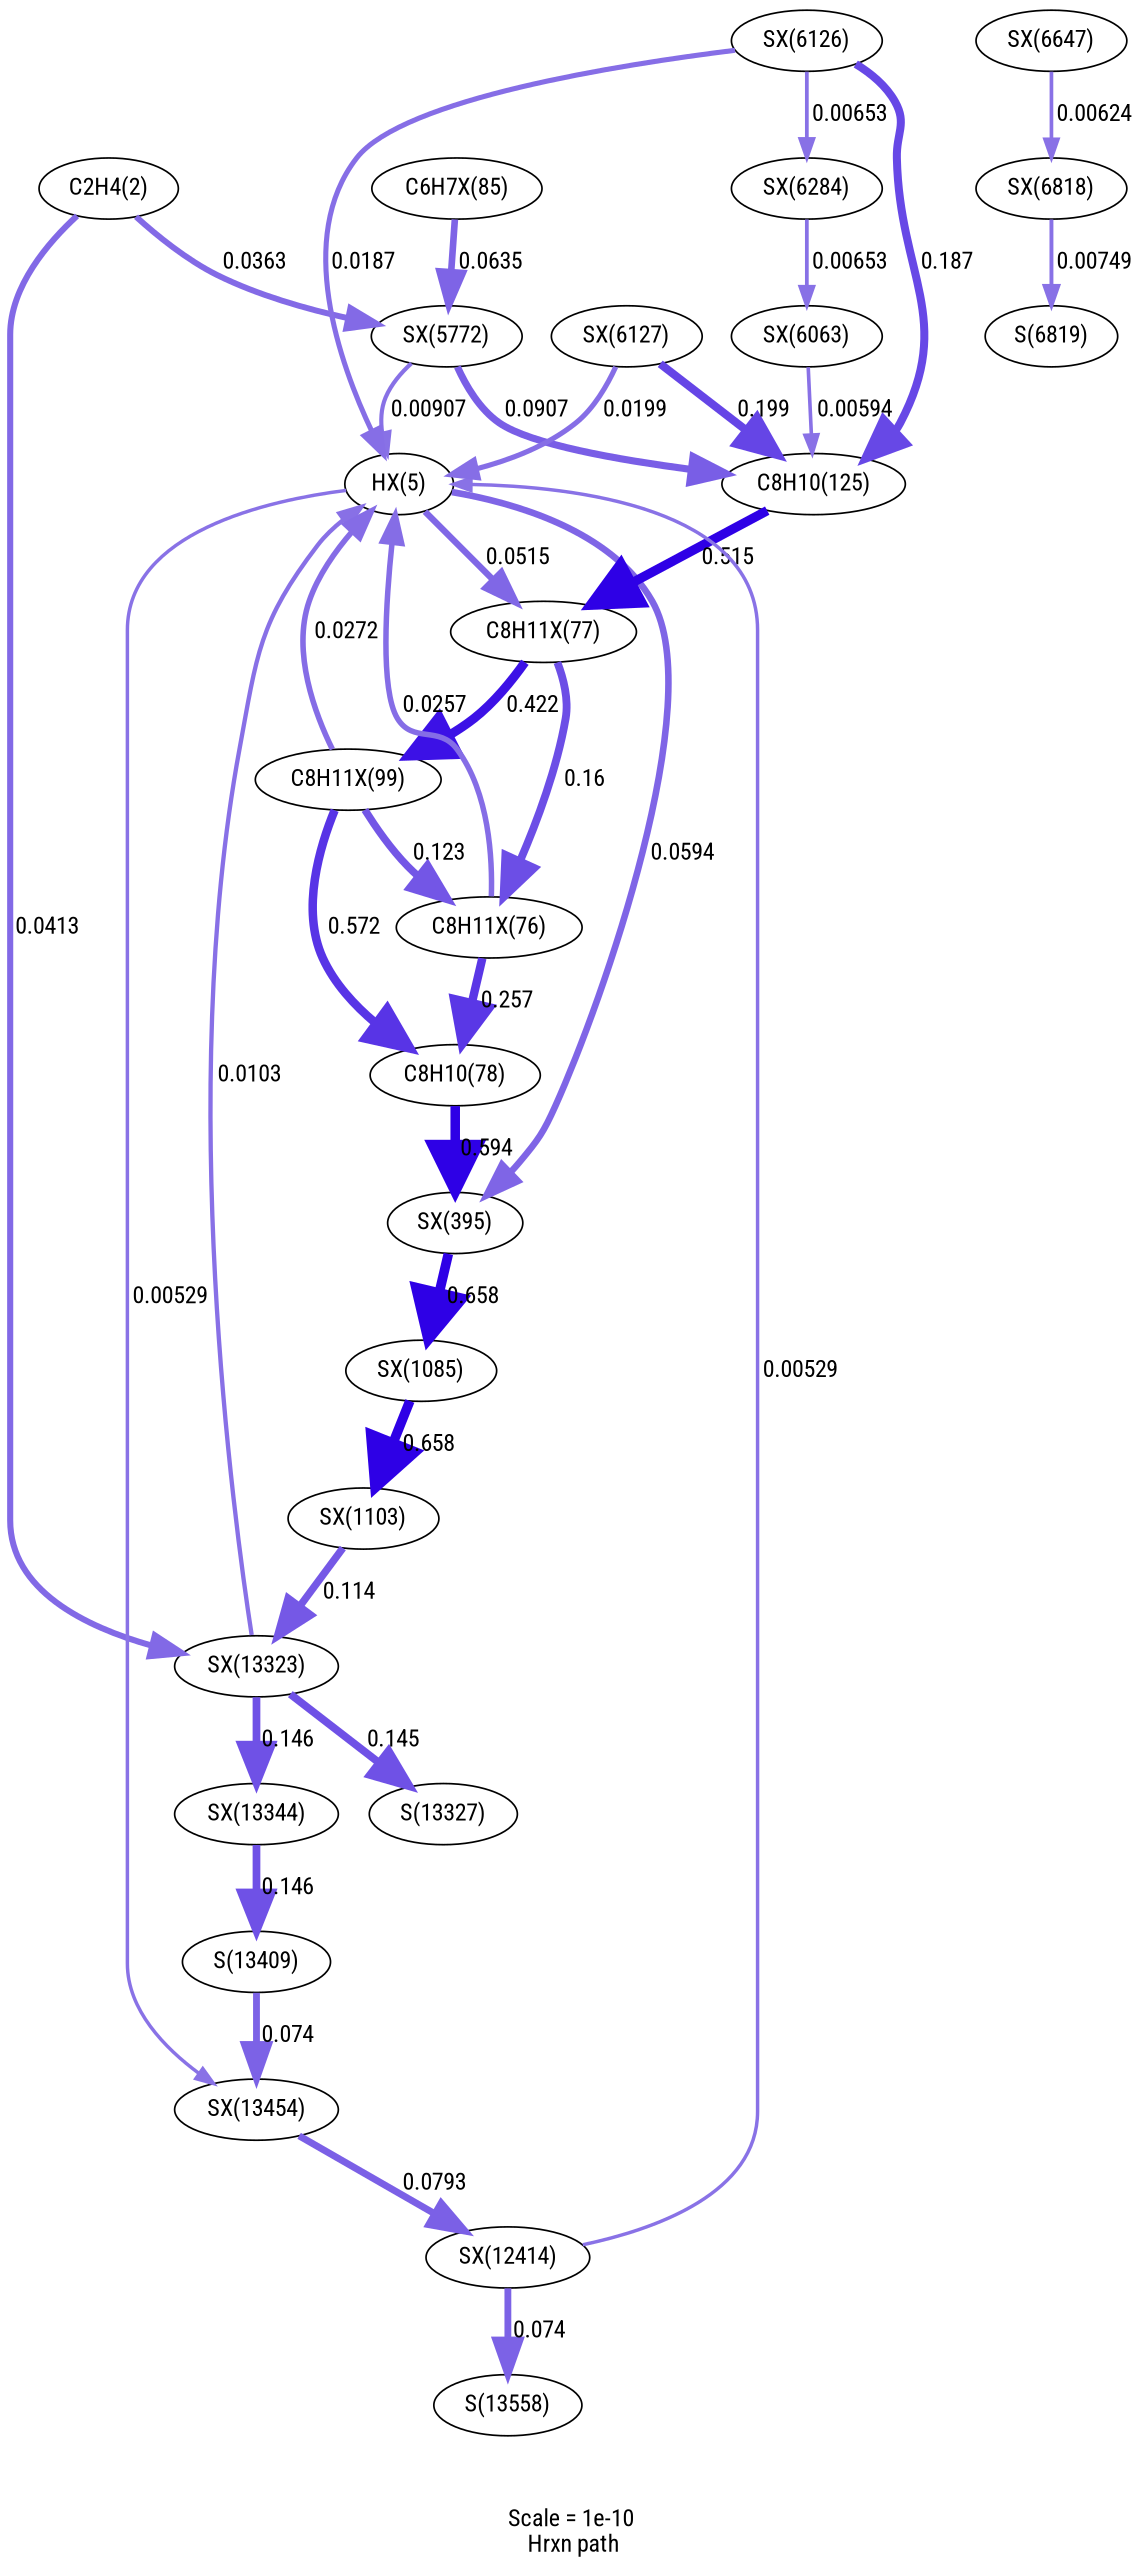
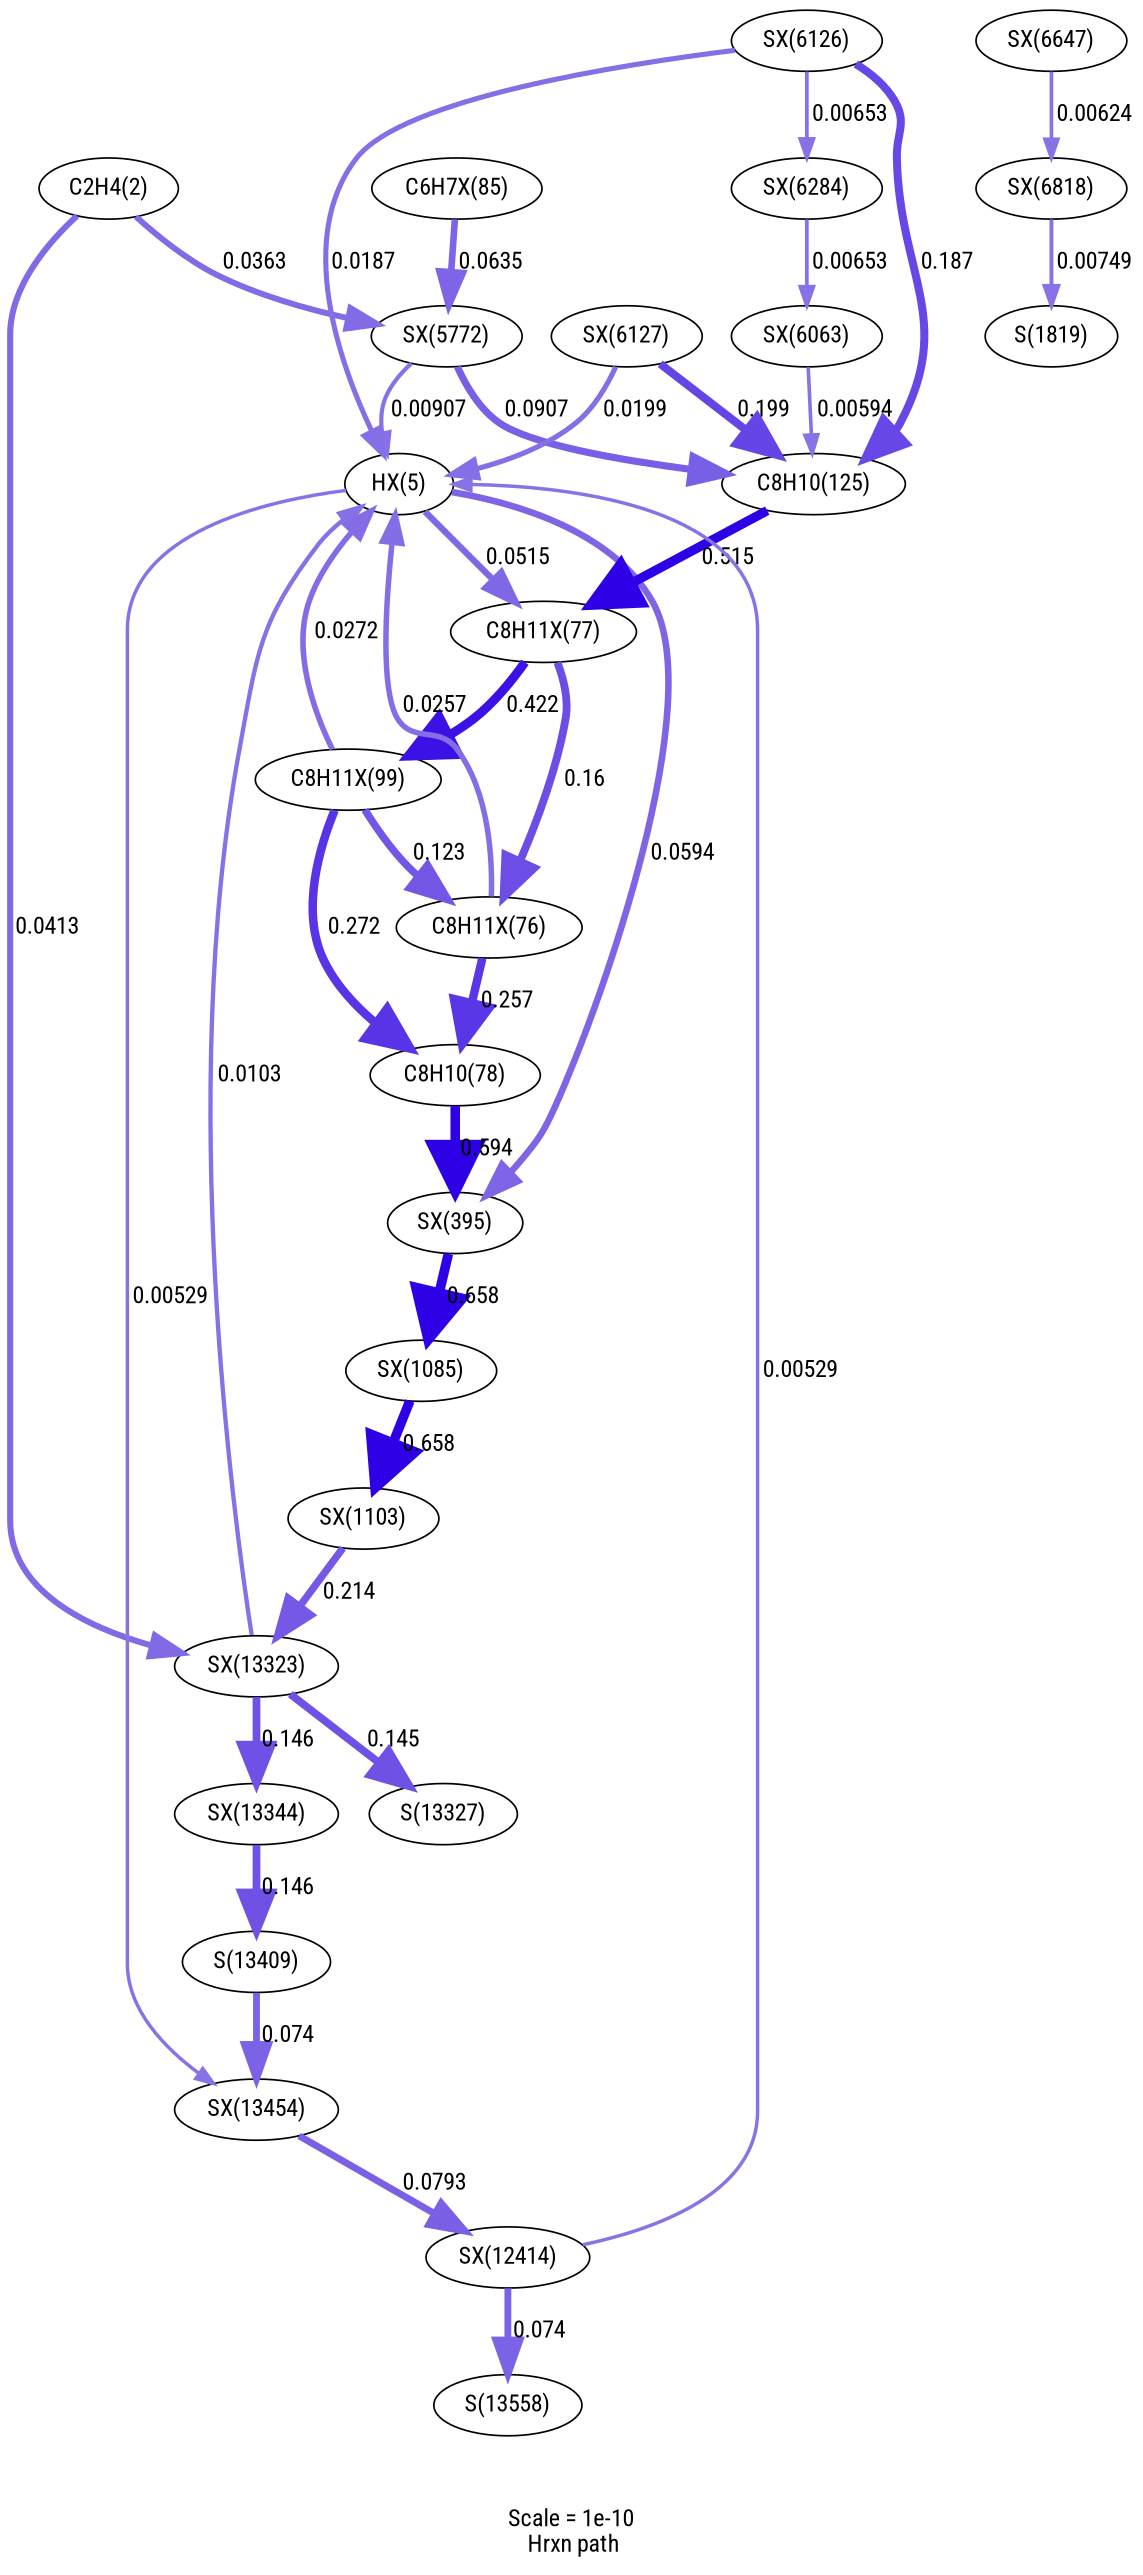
(1051, 336) -> (1051, 336)
(352, 927) -> (352, 927)
(347, 1592) -> (347, 1592)
